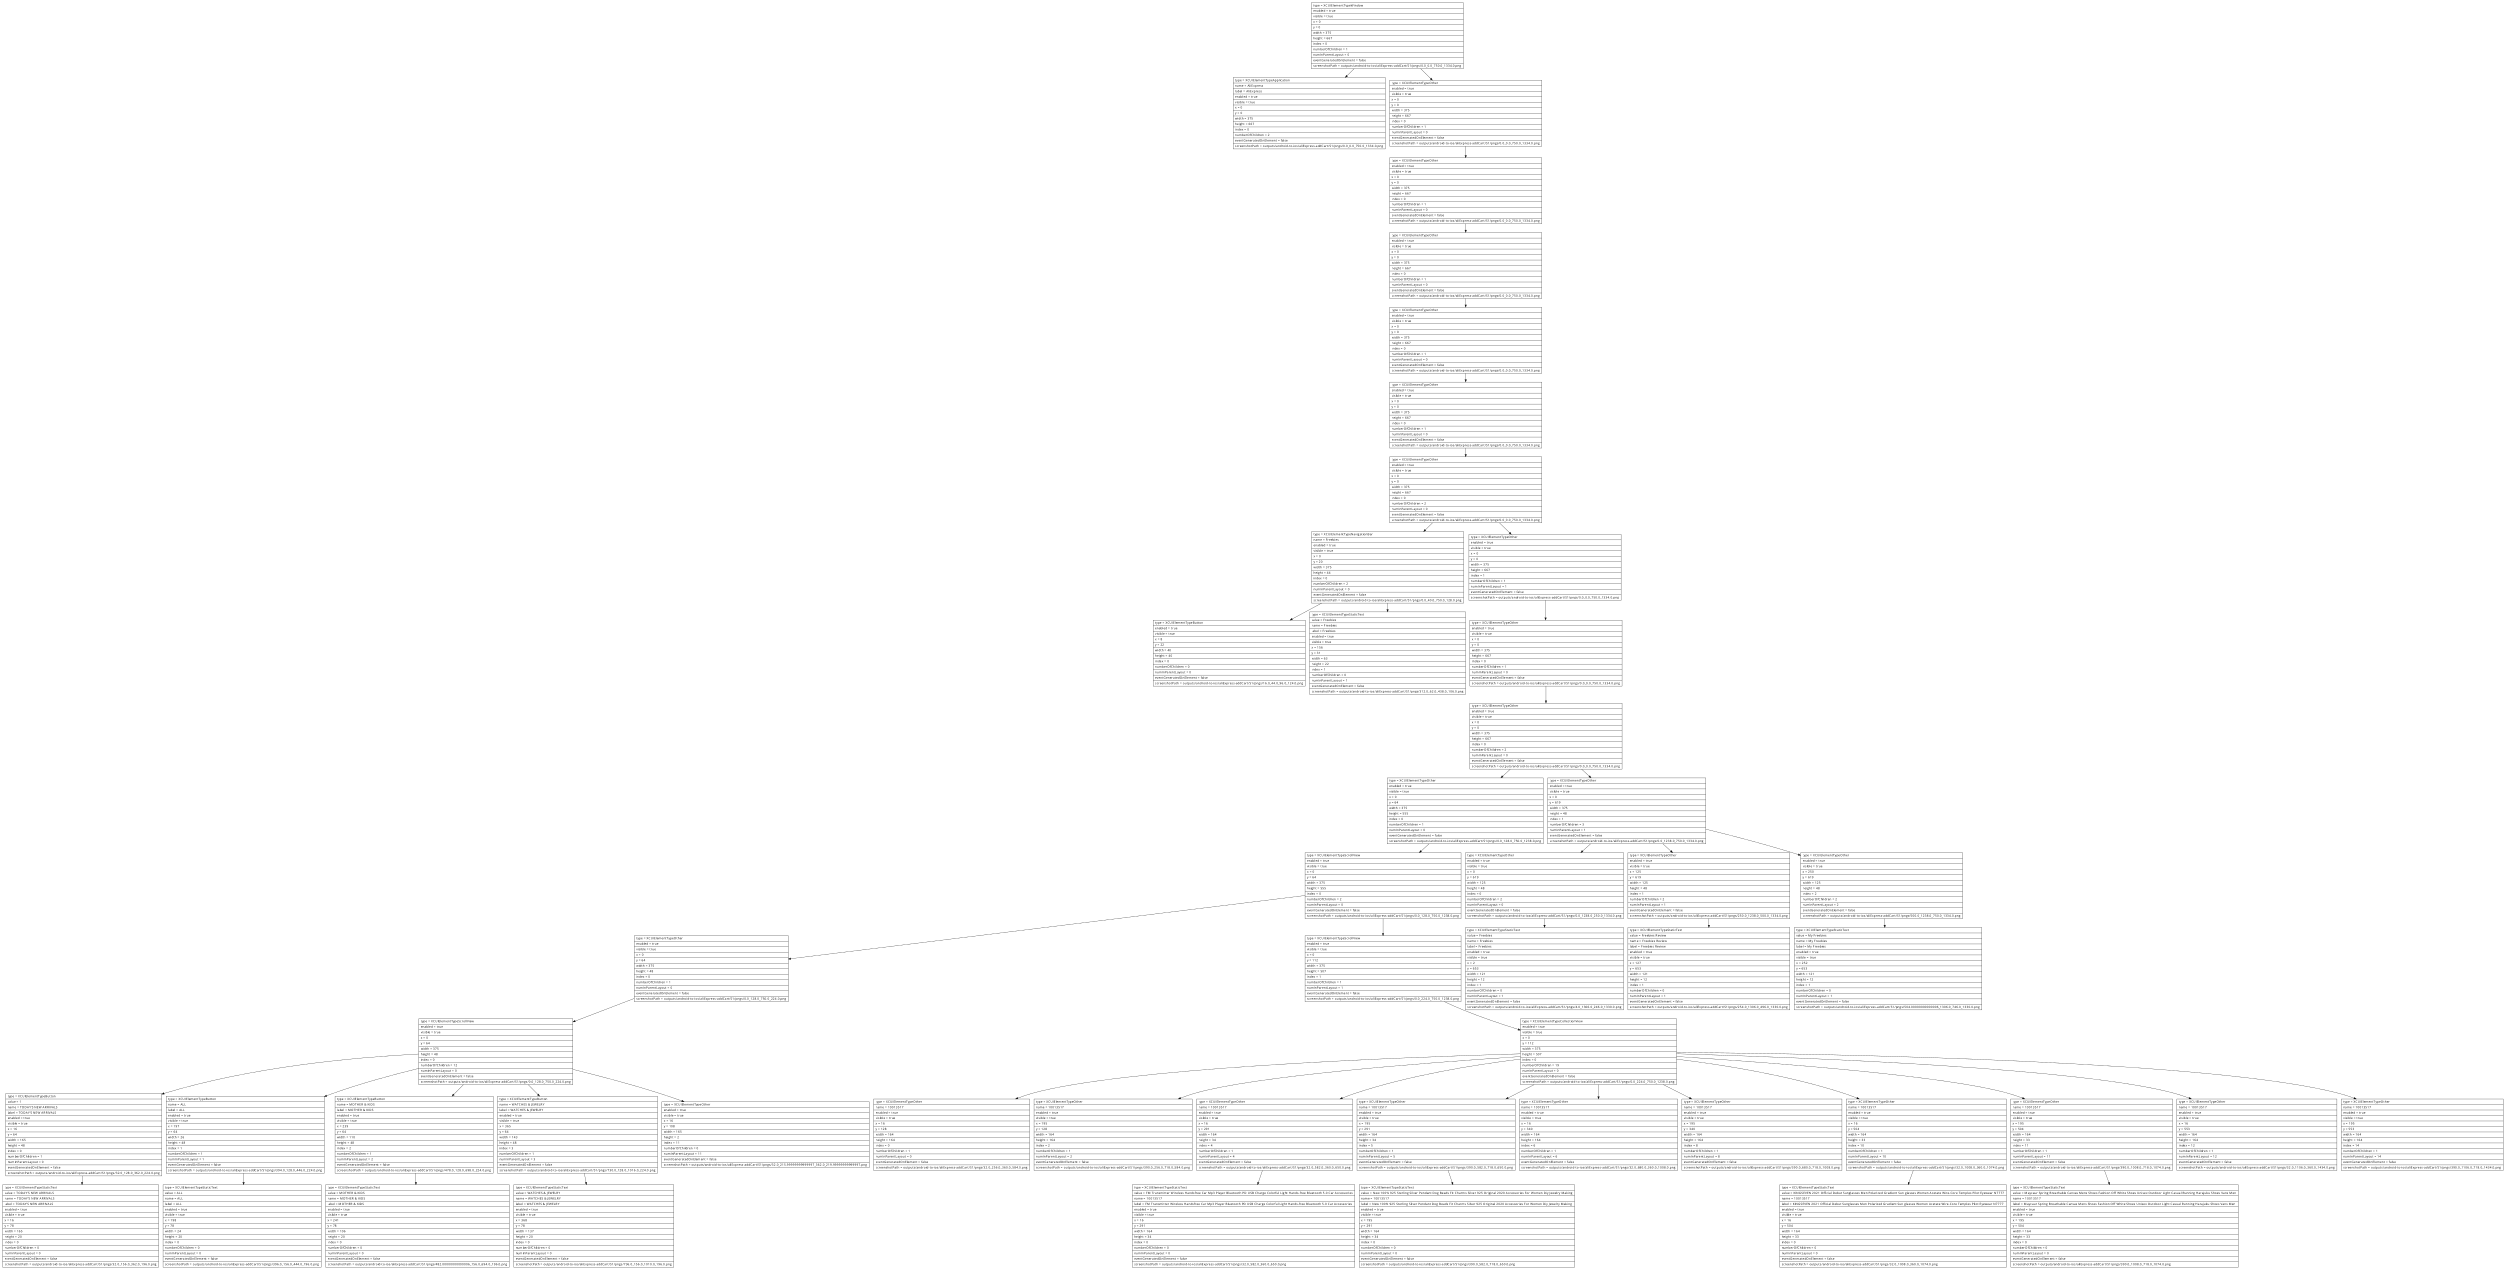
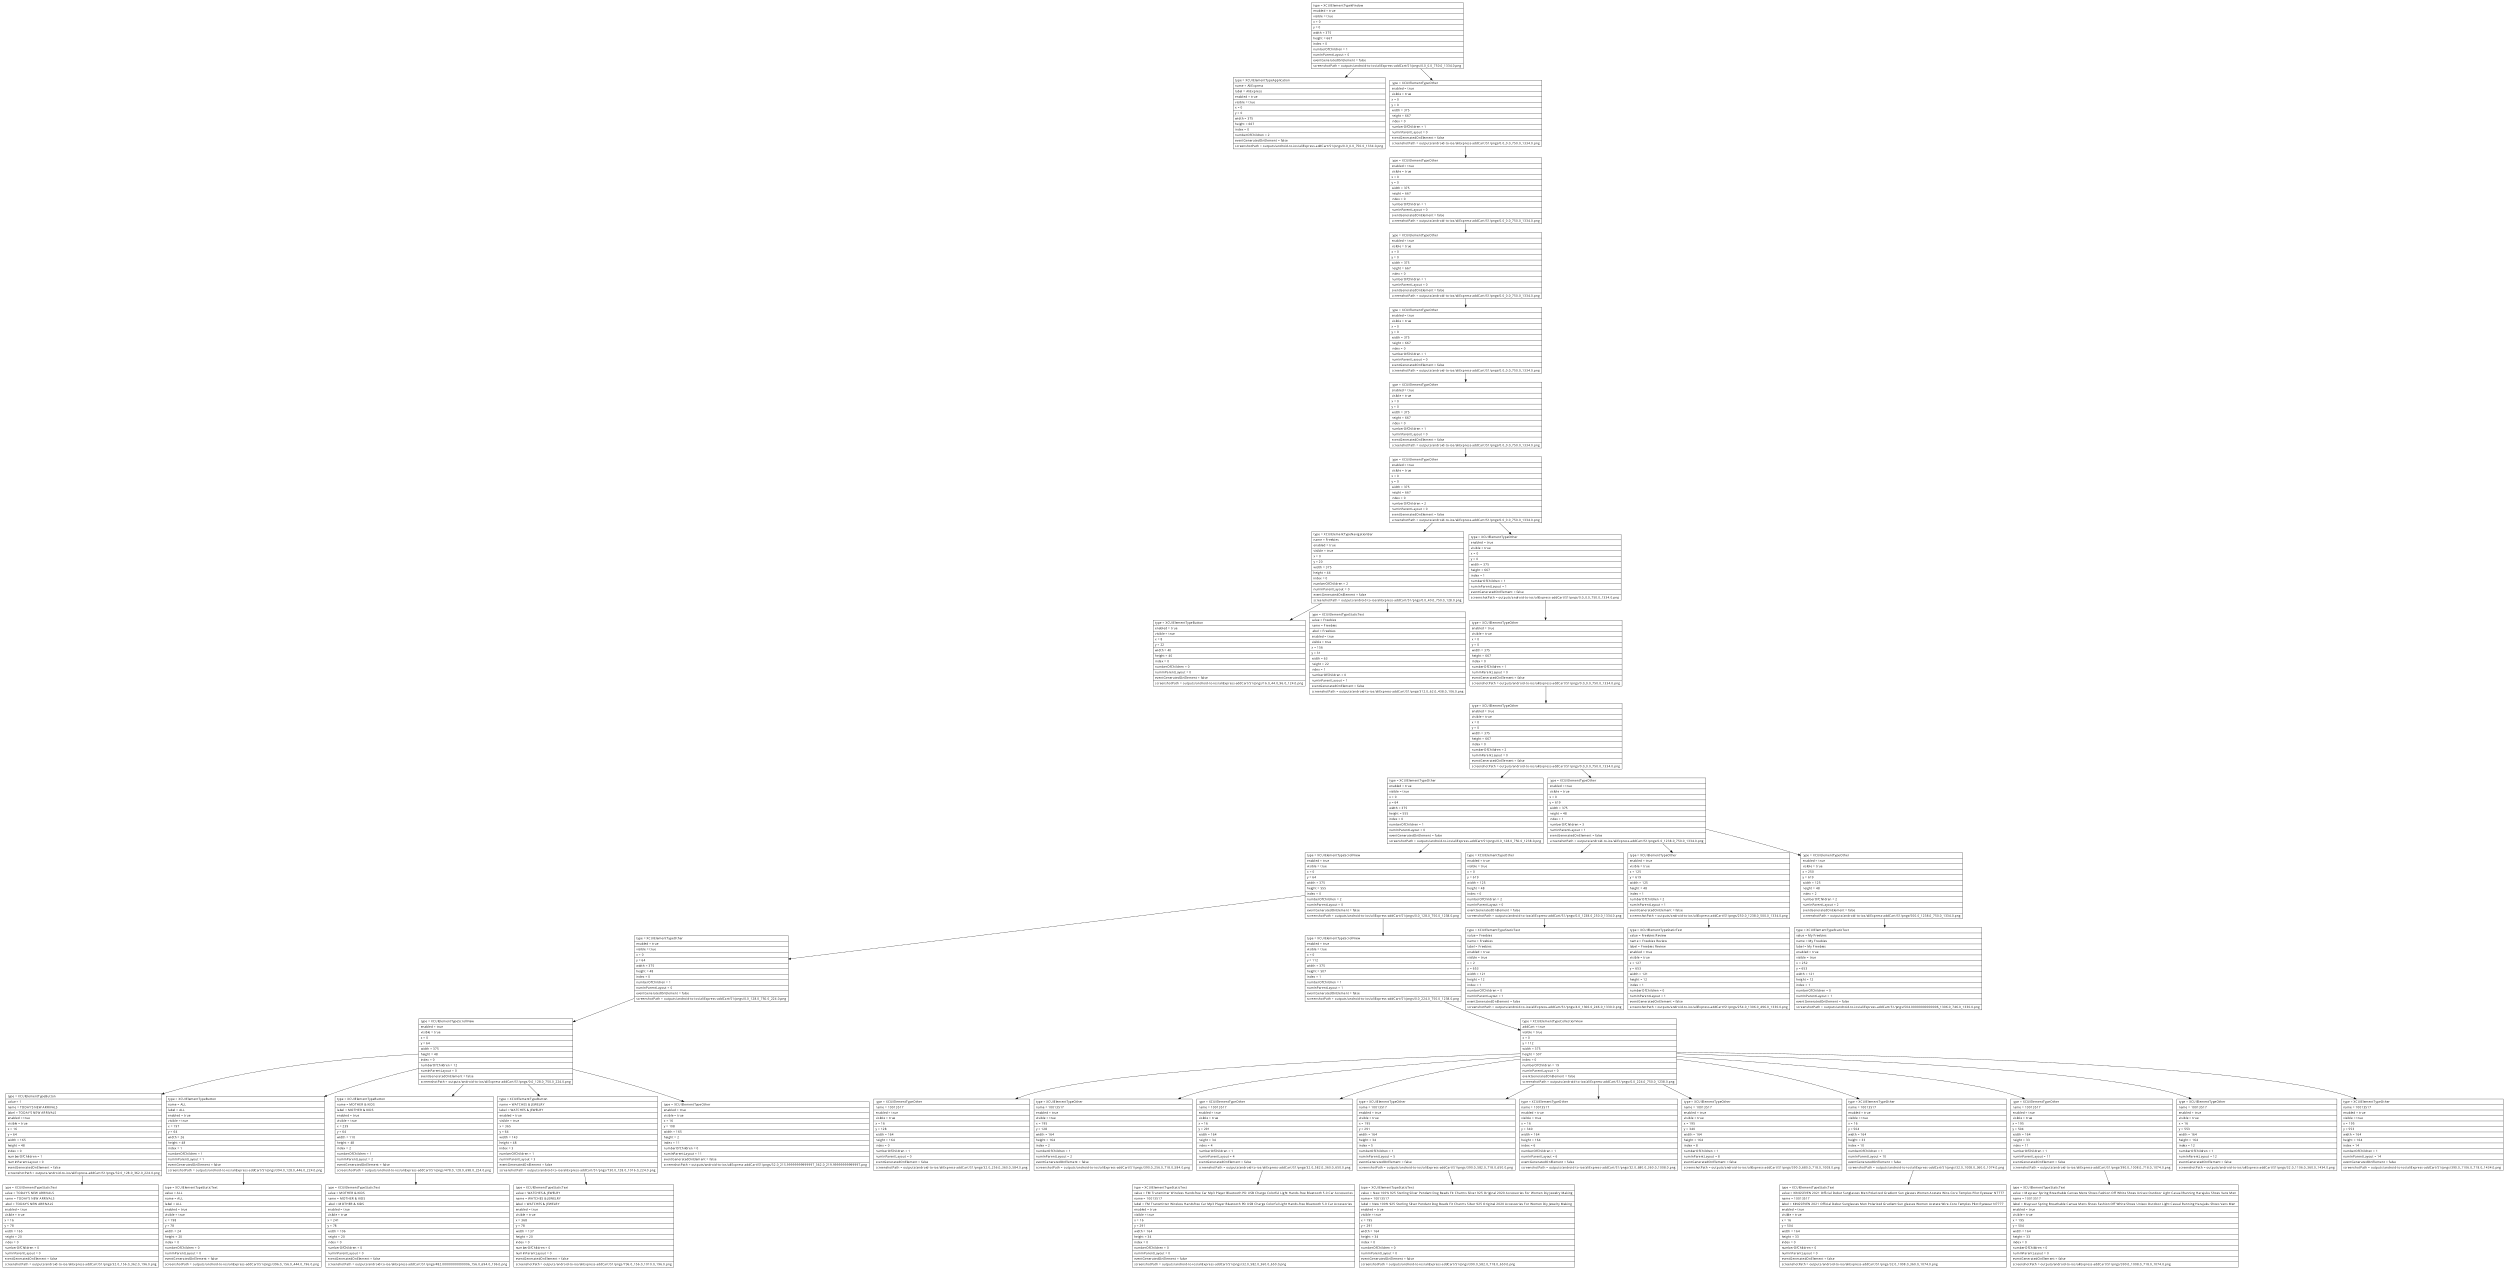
(1534, 1027) -> (1534, 1027)
